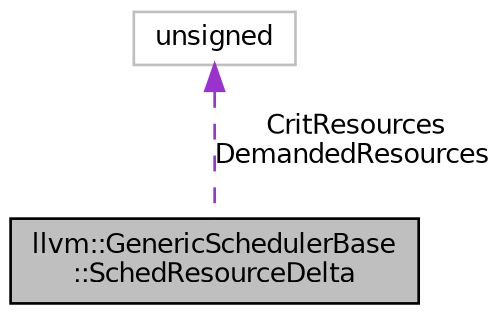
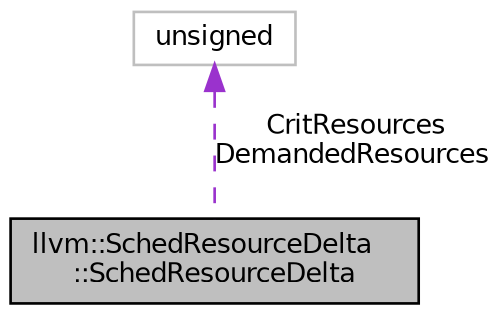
(215, 261) -> (215, 261)
